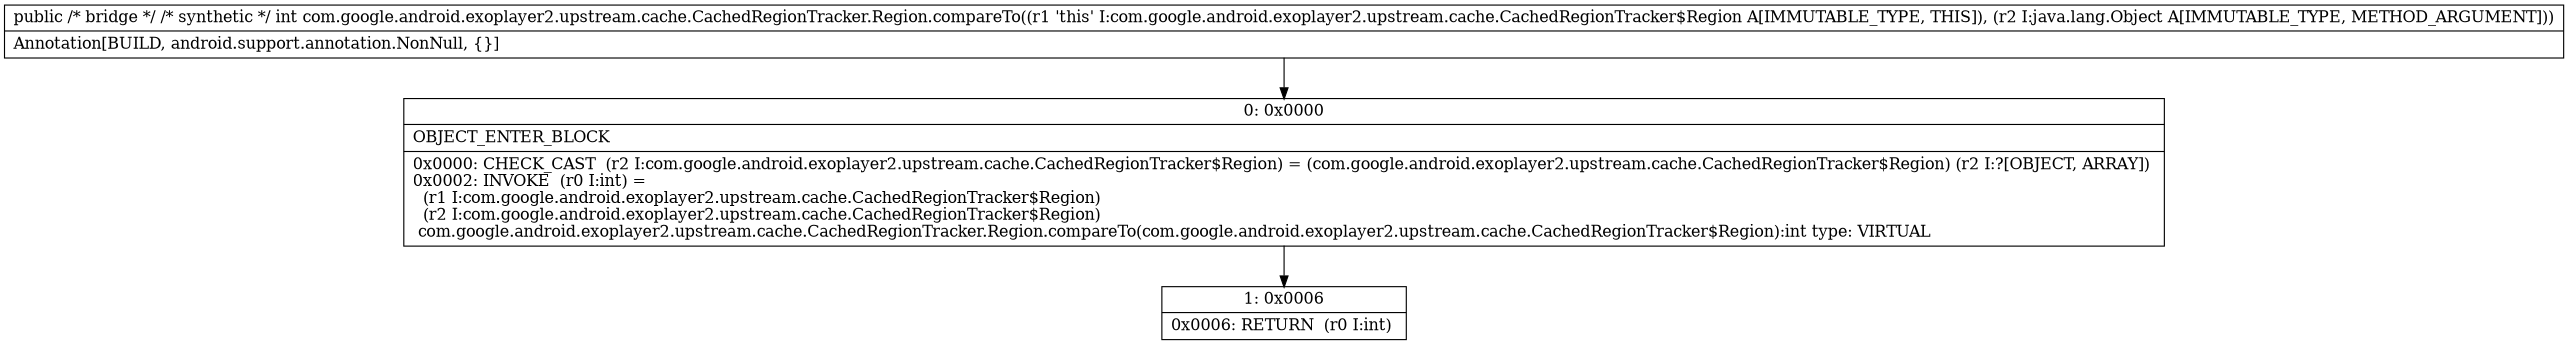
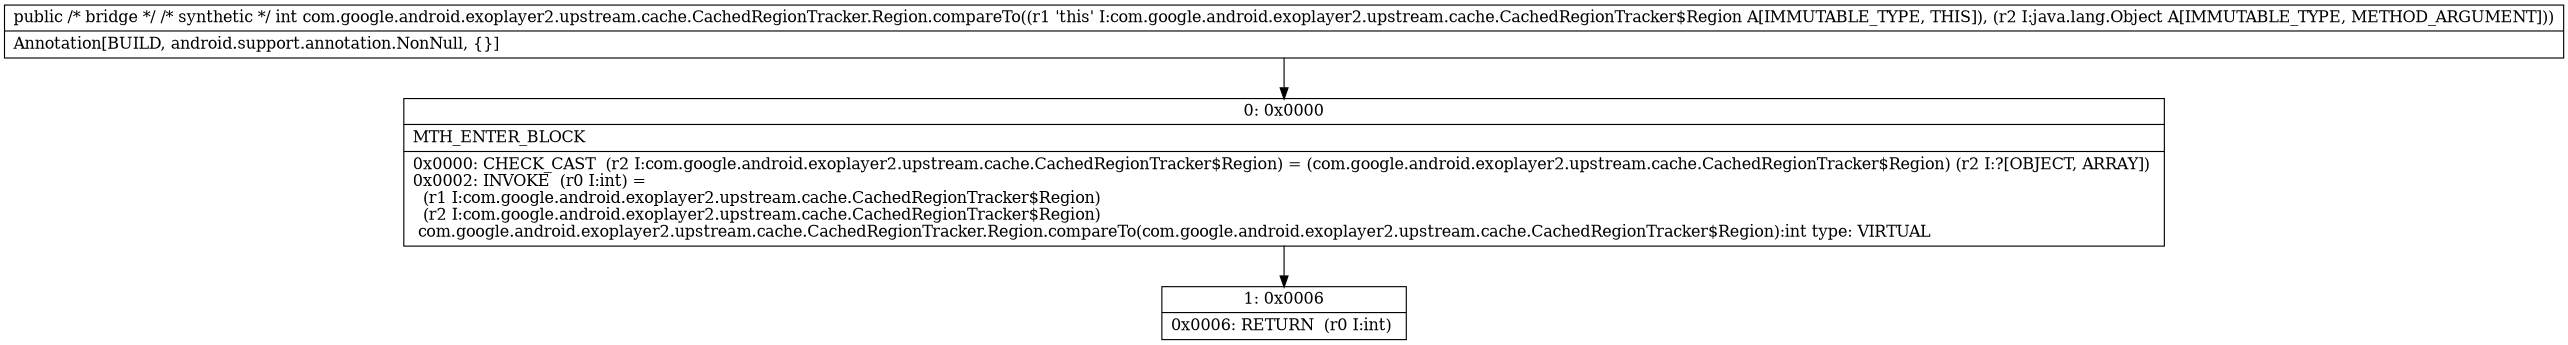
(511, 137) -> (500, 137)
